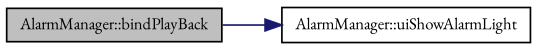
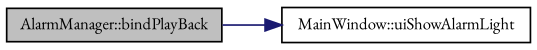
(406, 25) -> (406, 25)
